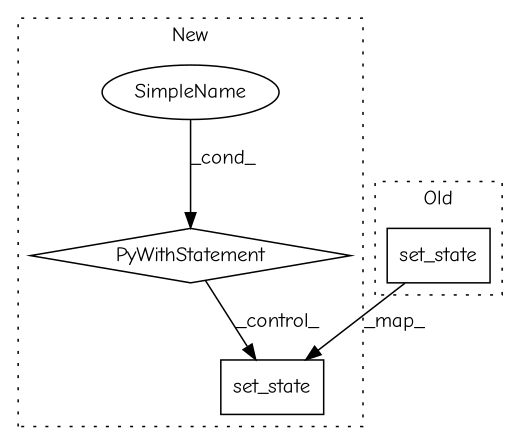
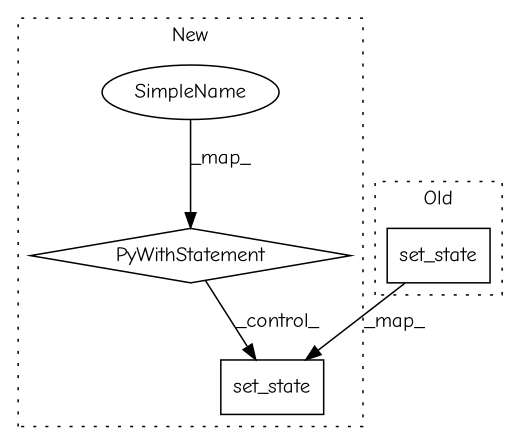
(223, 158) -> (221, 158)
